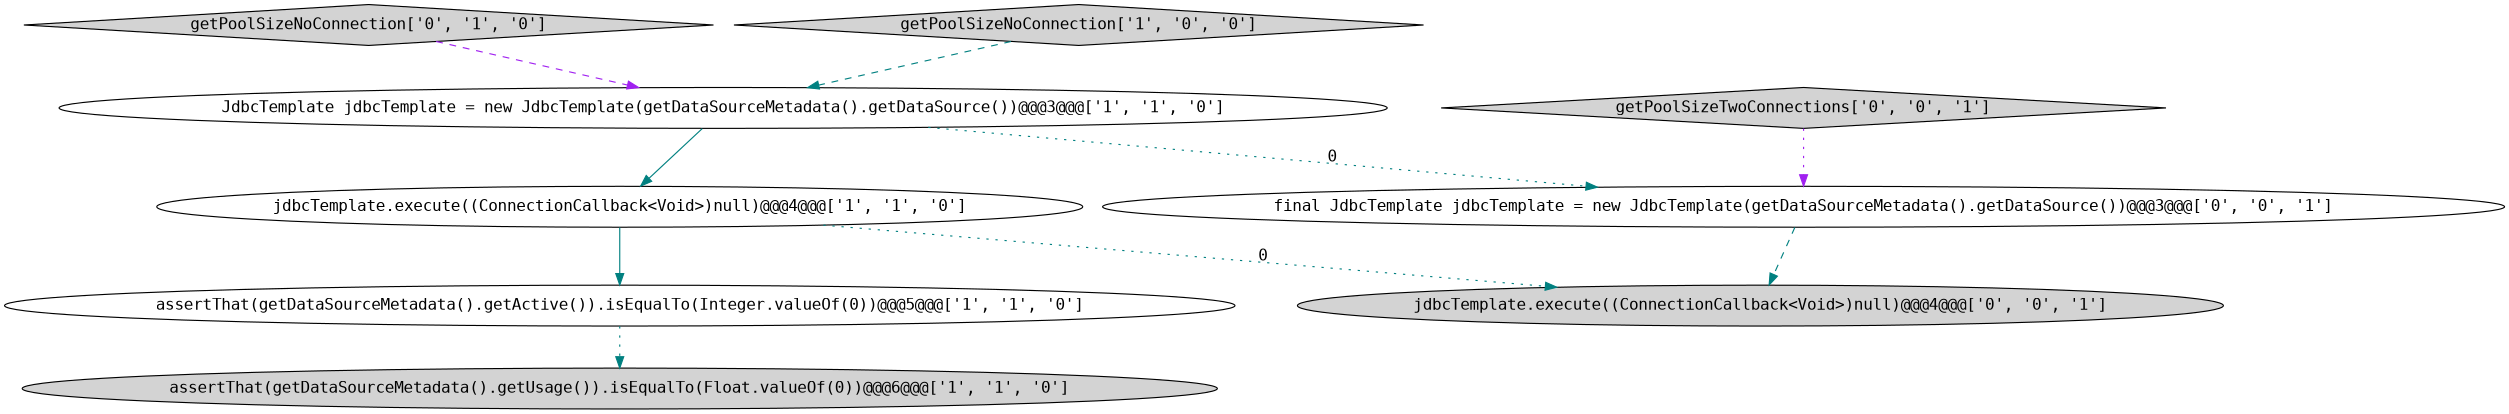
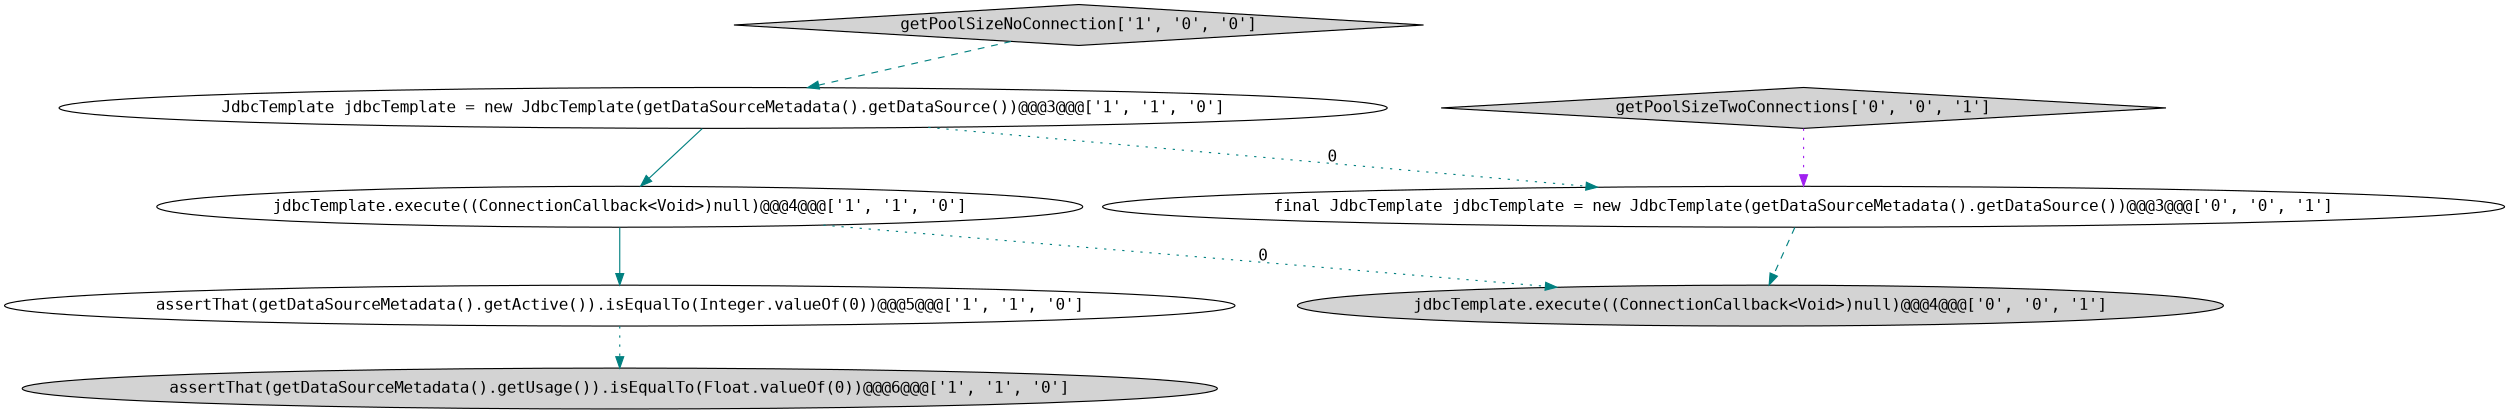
(369, 25) -> none
